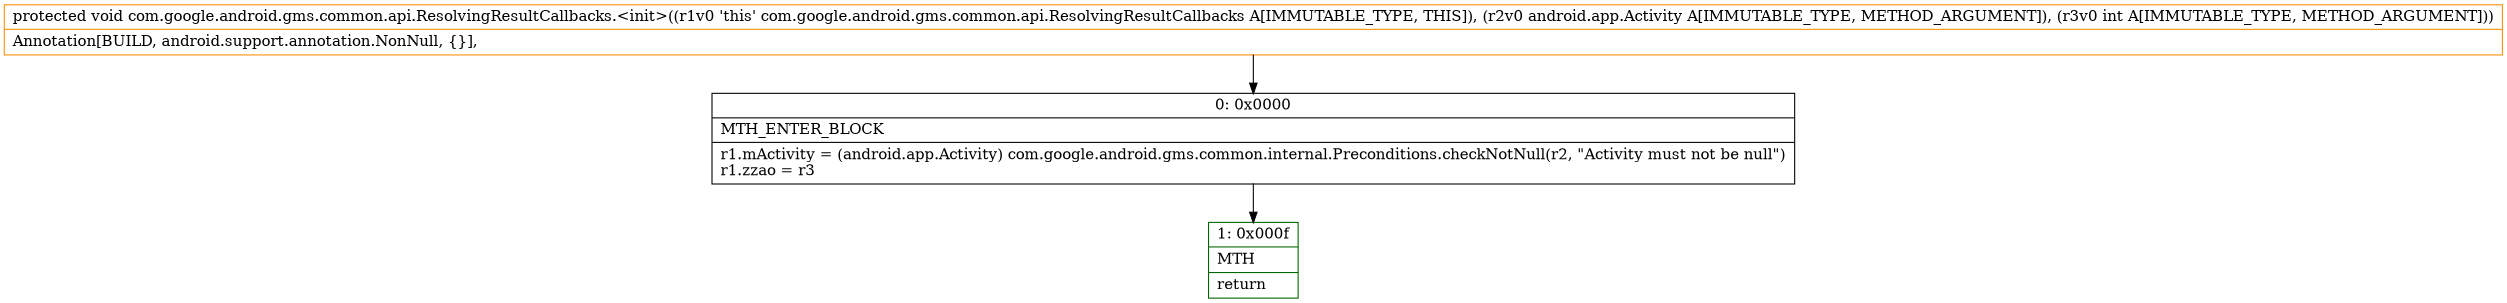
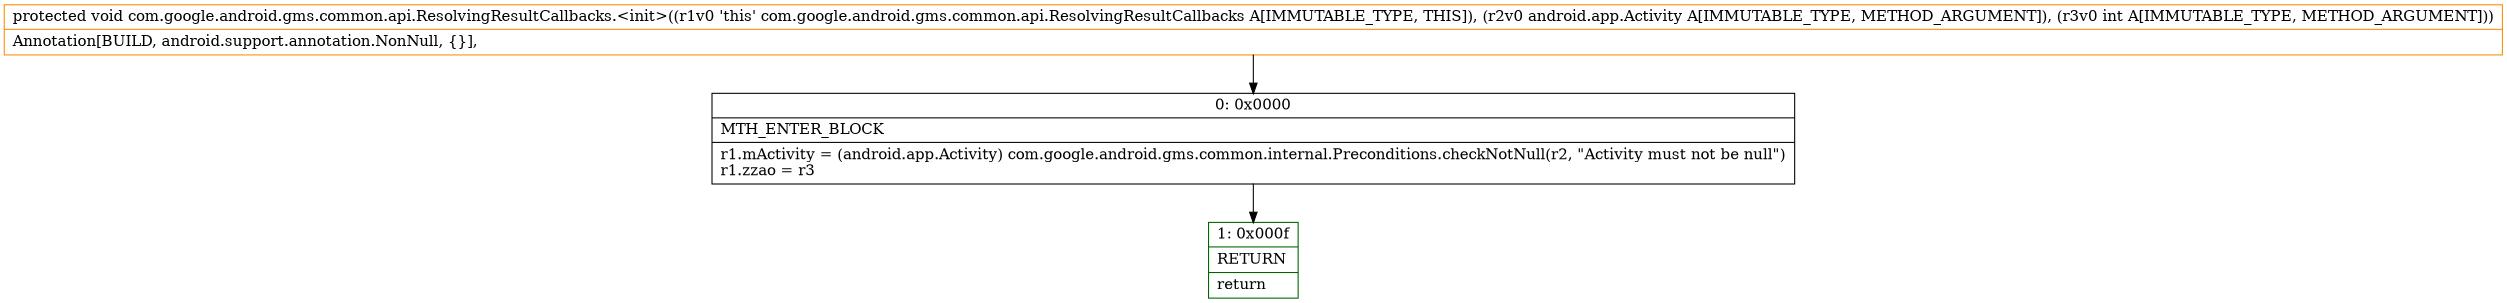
(1236, 259) -> (1252, 259)
